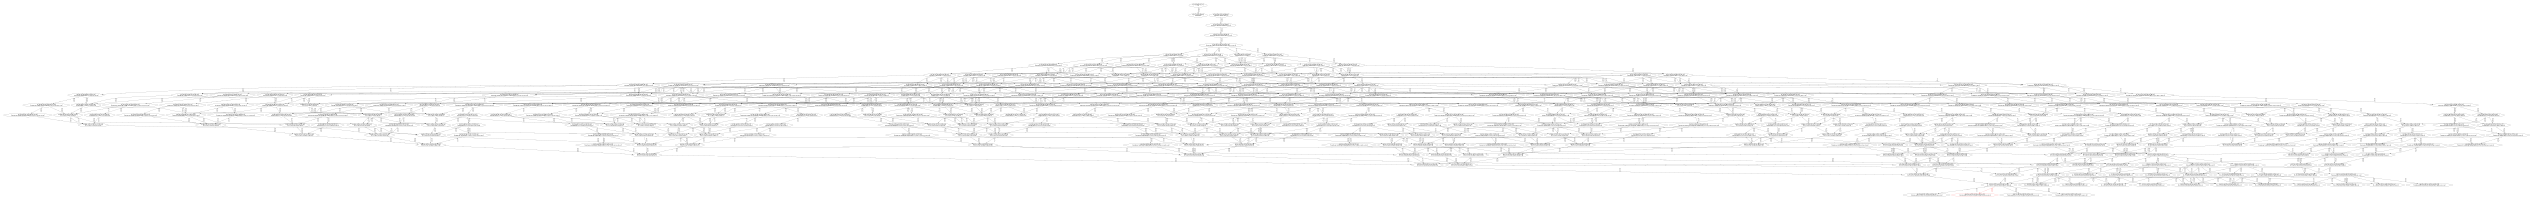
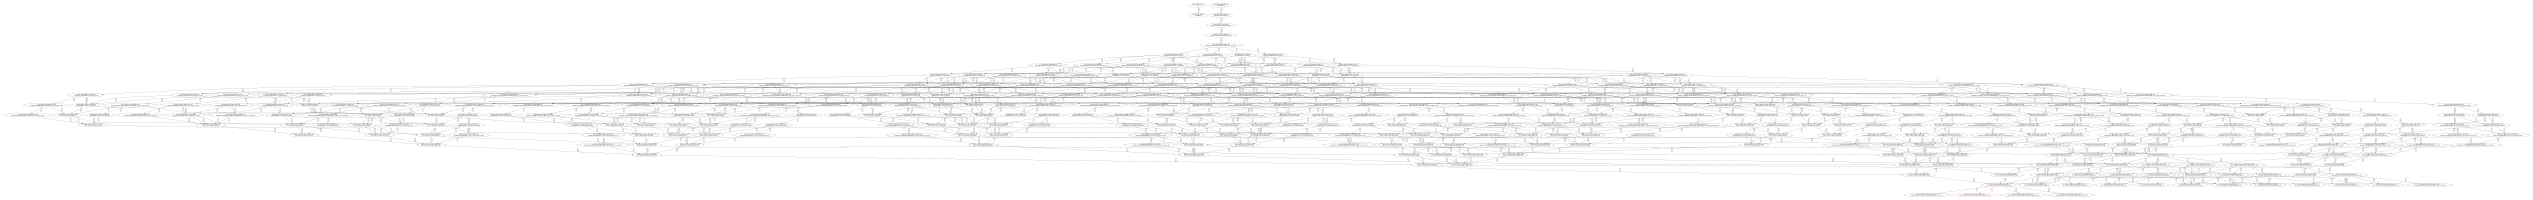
none -> (1221, 5)
